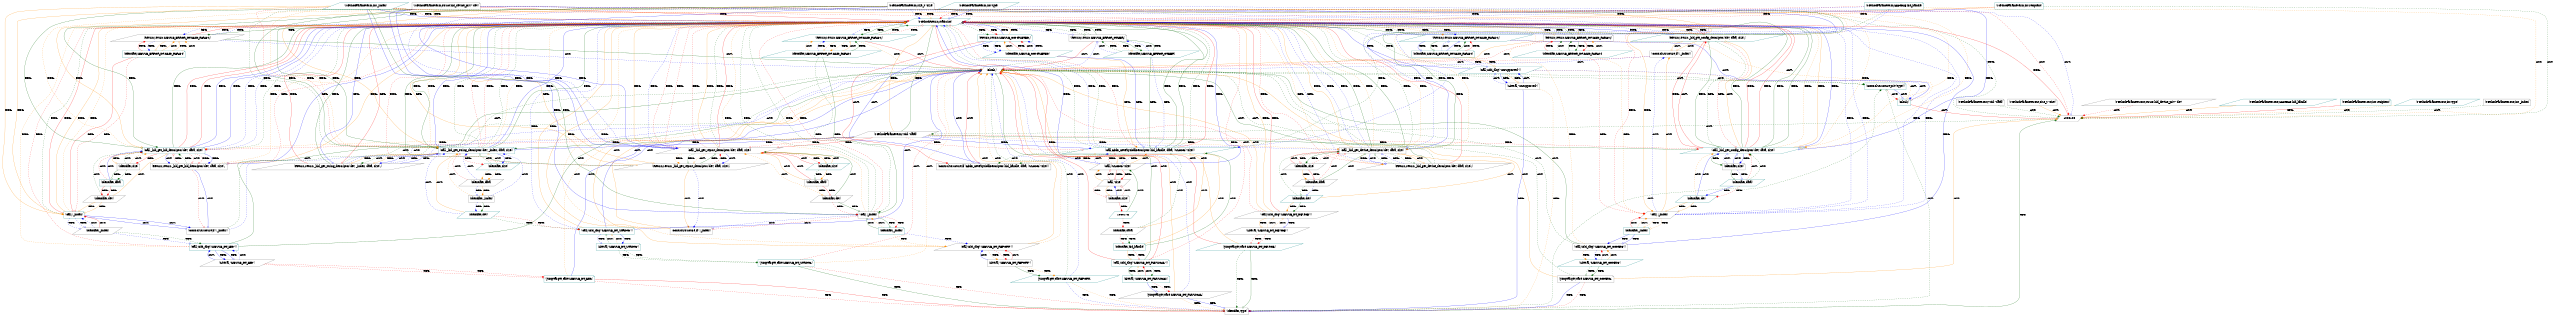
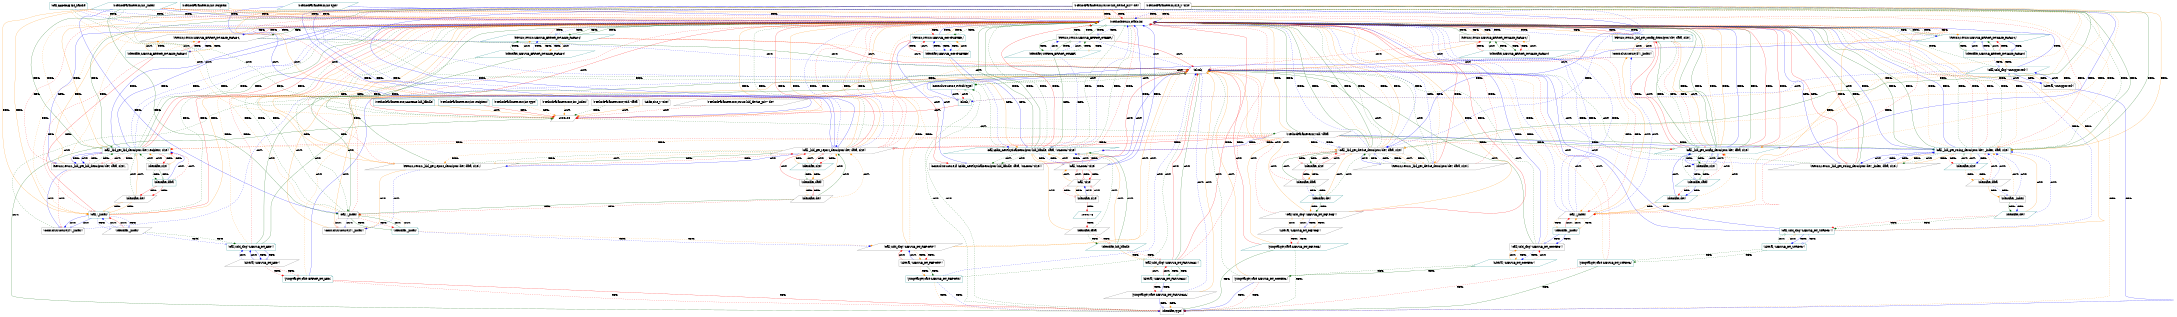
(1894, 6) -> (69, 6)
(1575, 8) -> (810, 106)
(1707, 38) -> (1653, 38)
(1027, 54) -> (947, 54)
(1151, 54) -> (1053, 54)
(1991, 62) -> (209, 62)
(2037, 70) -> (584, 70)
(1885, 86) -> (952, 86)
(2032, 102) -> (657, 102)
(2278, 102) -> (404, 102)
(2437, 102) -> (515, 102)
(2033, 110) -> (597, 110)
(2347, 110) -> (547, 110)
(2160, 111) -> (493, 111)
(2283, 114) -> (564, 109)
(174, 151) -> (136, 151)
(1137, 192) -> none
(2023, 215) -> (16, 215)
(1129, 247) -> (1116, 247)
(1250, 247) -> (1295, 247)
(1901, 270) -> (306, 75)
(569, 279) -> (308, 279)
(1065, 279) -> (934, 279)
